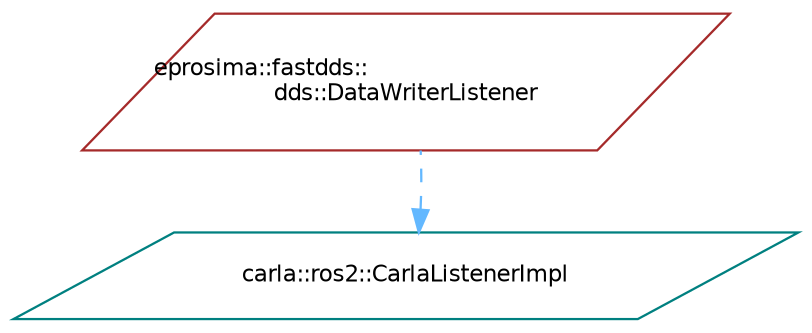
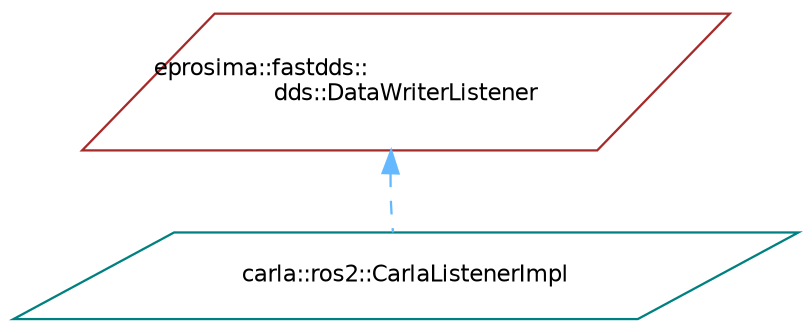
(421, 180) -> (391, 203)
